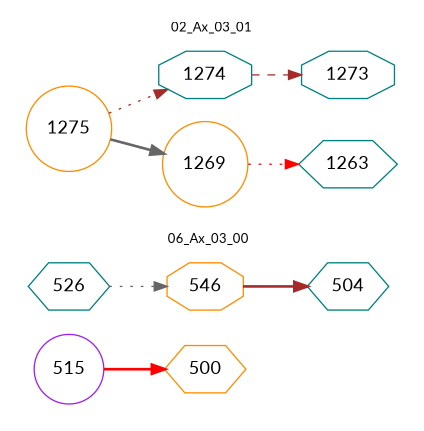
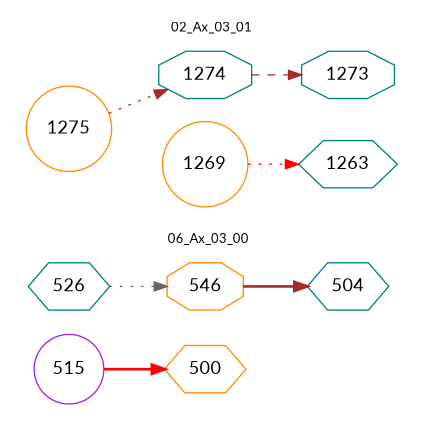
(131, 145) -> none
